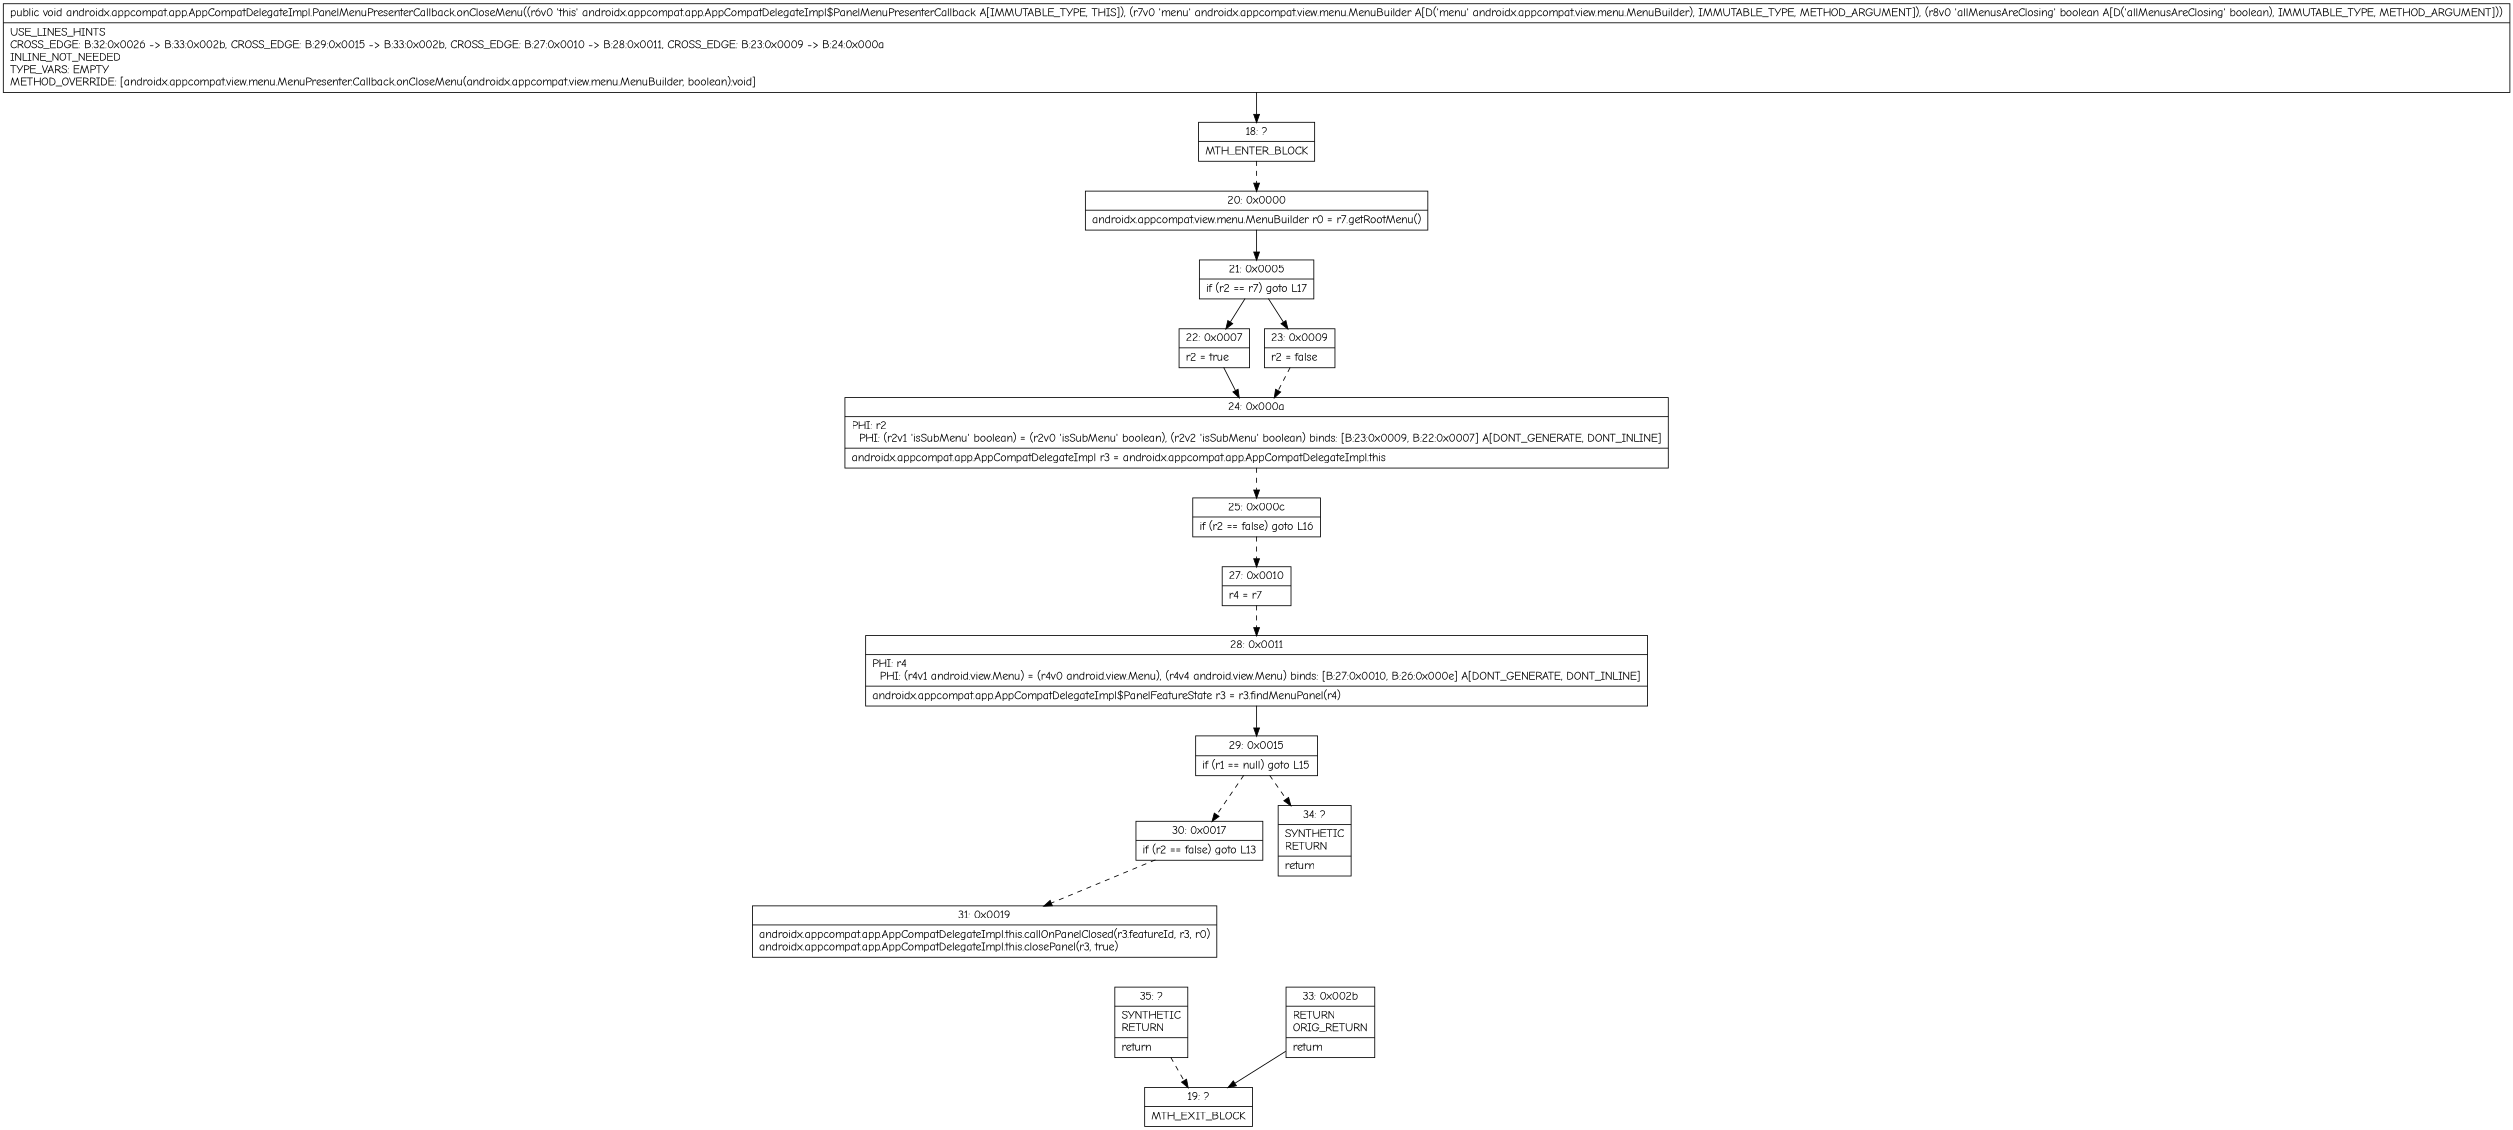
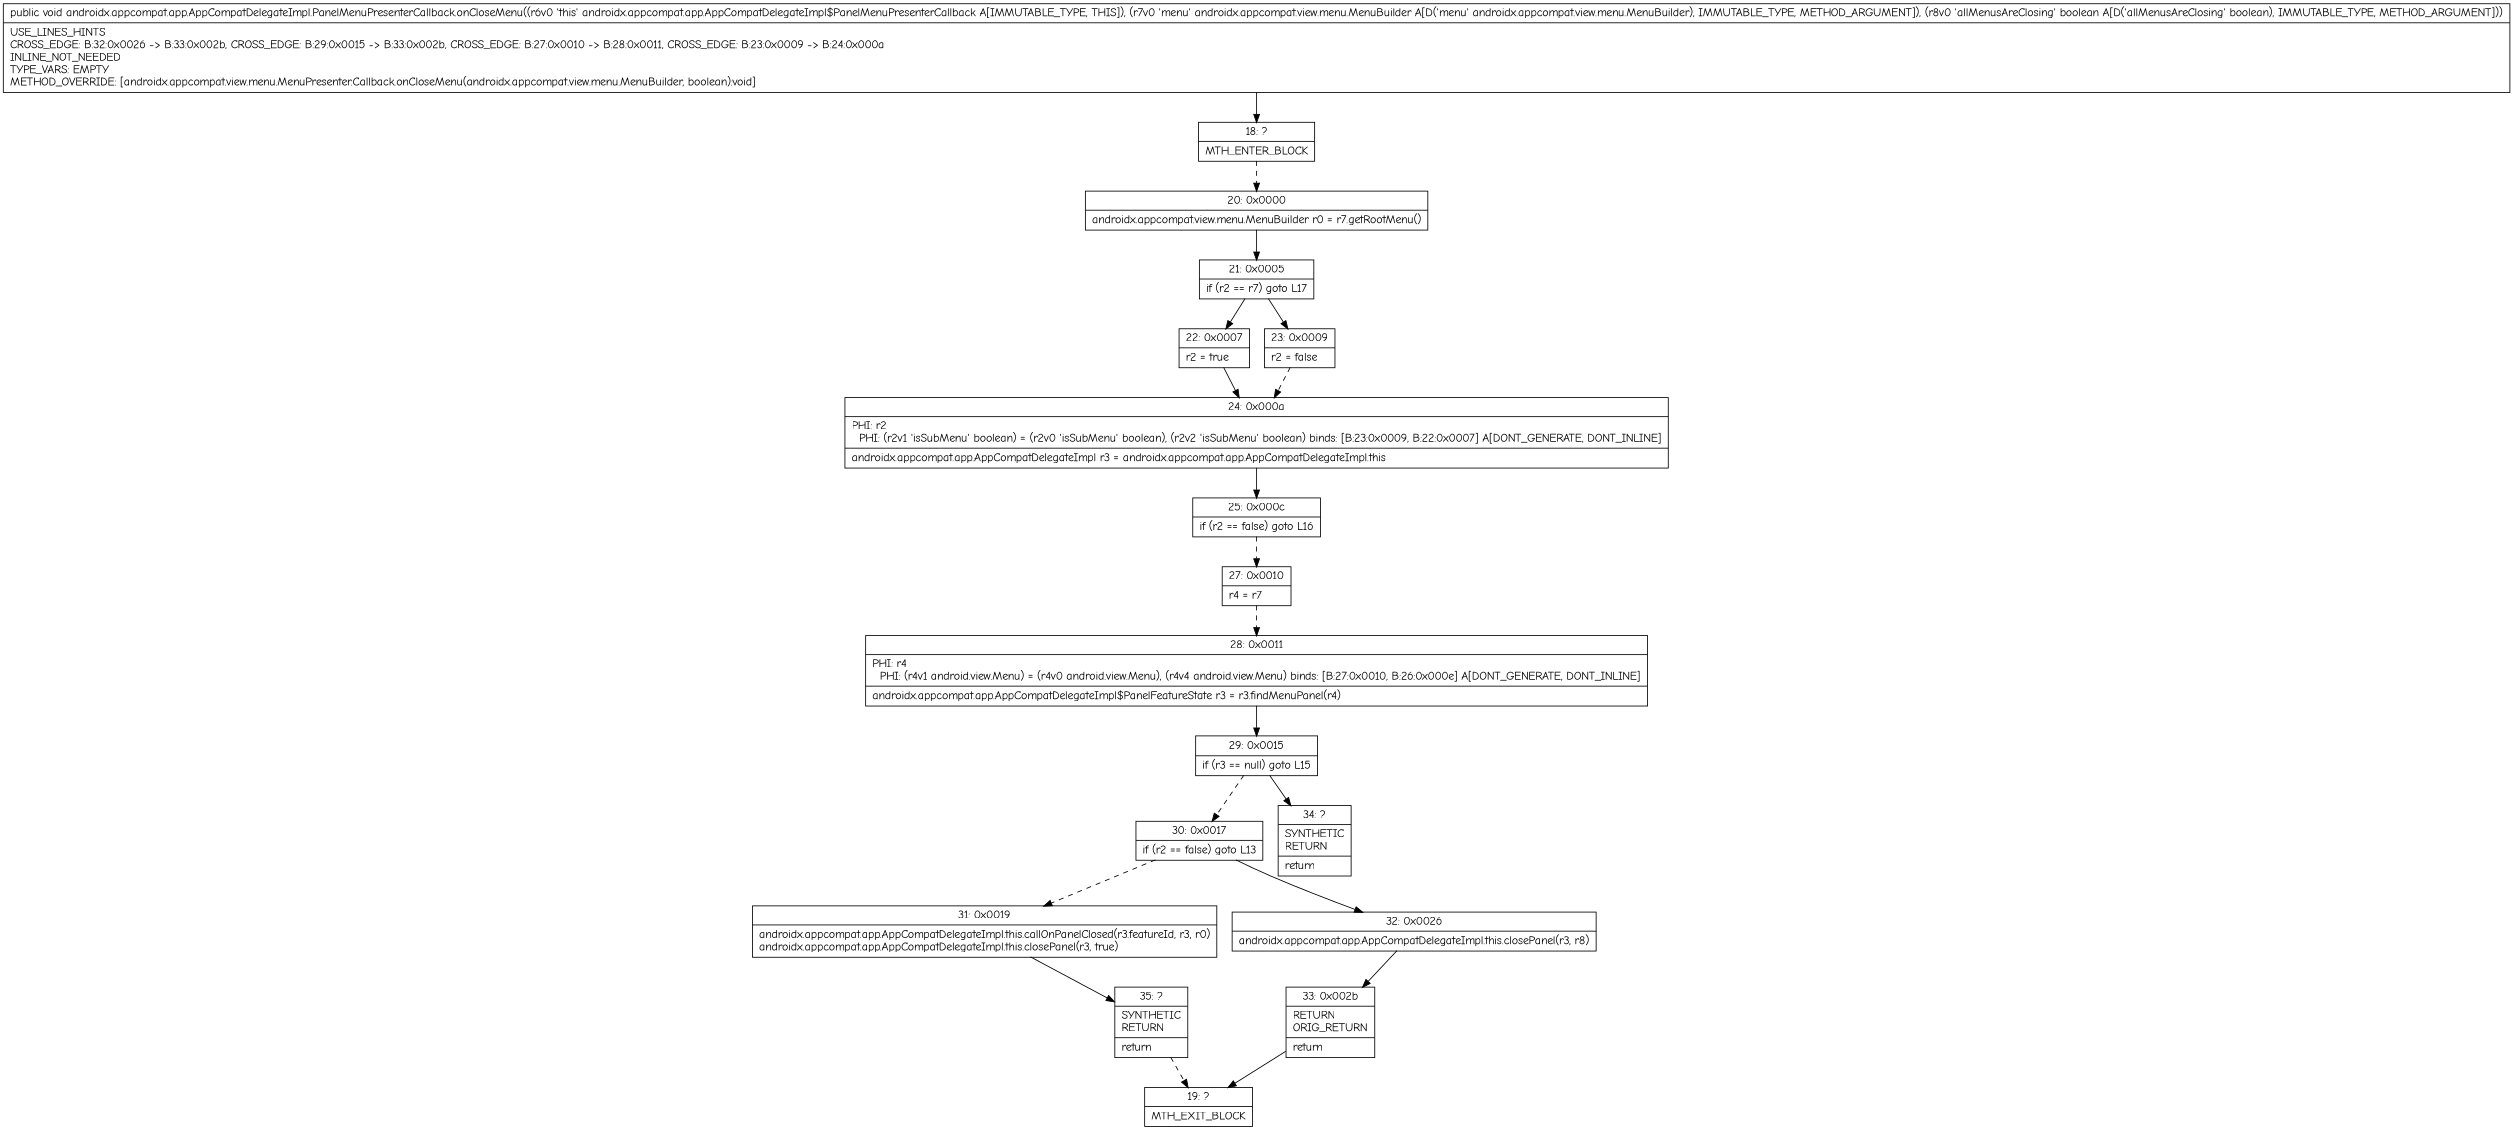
(1257, 479) -> (1257, 479)
(1256, 765) -> (1257, 765)
(1278, 787) -> (1278, 787)
none -> (1414, 932)
none -> (1069, 977)
